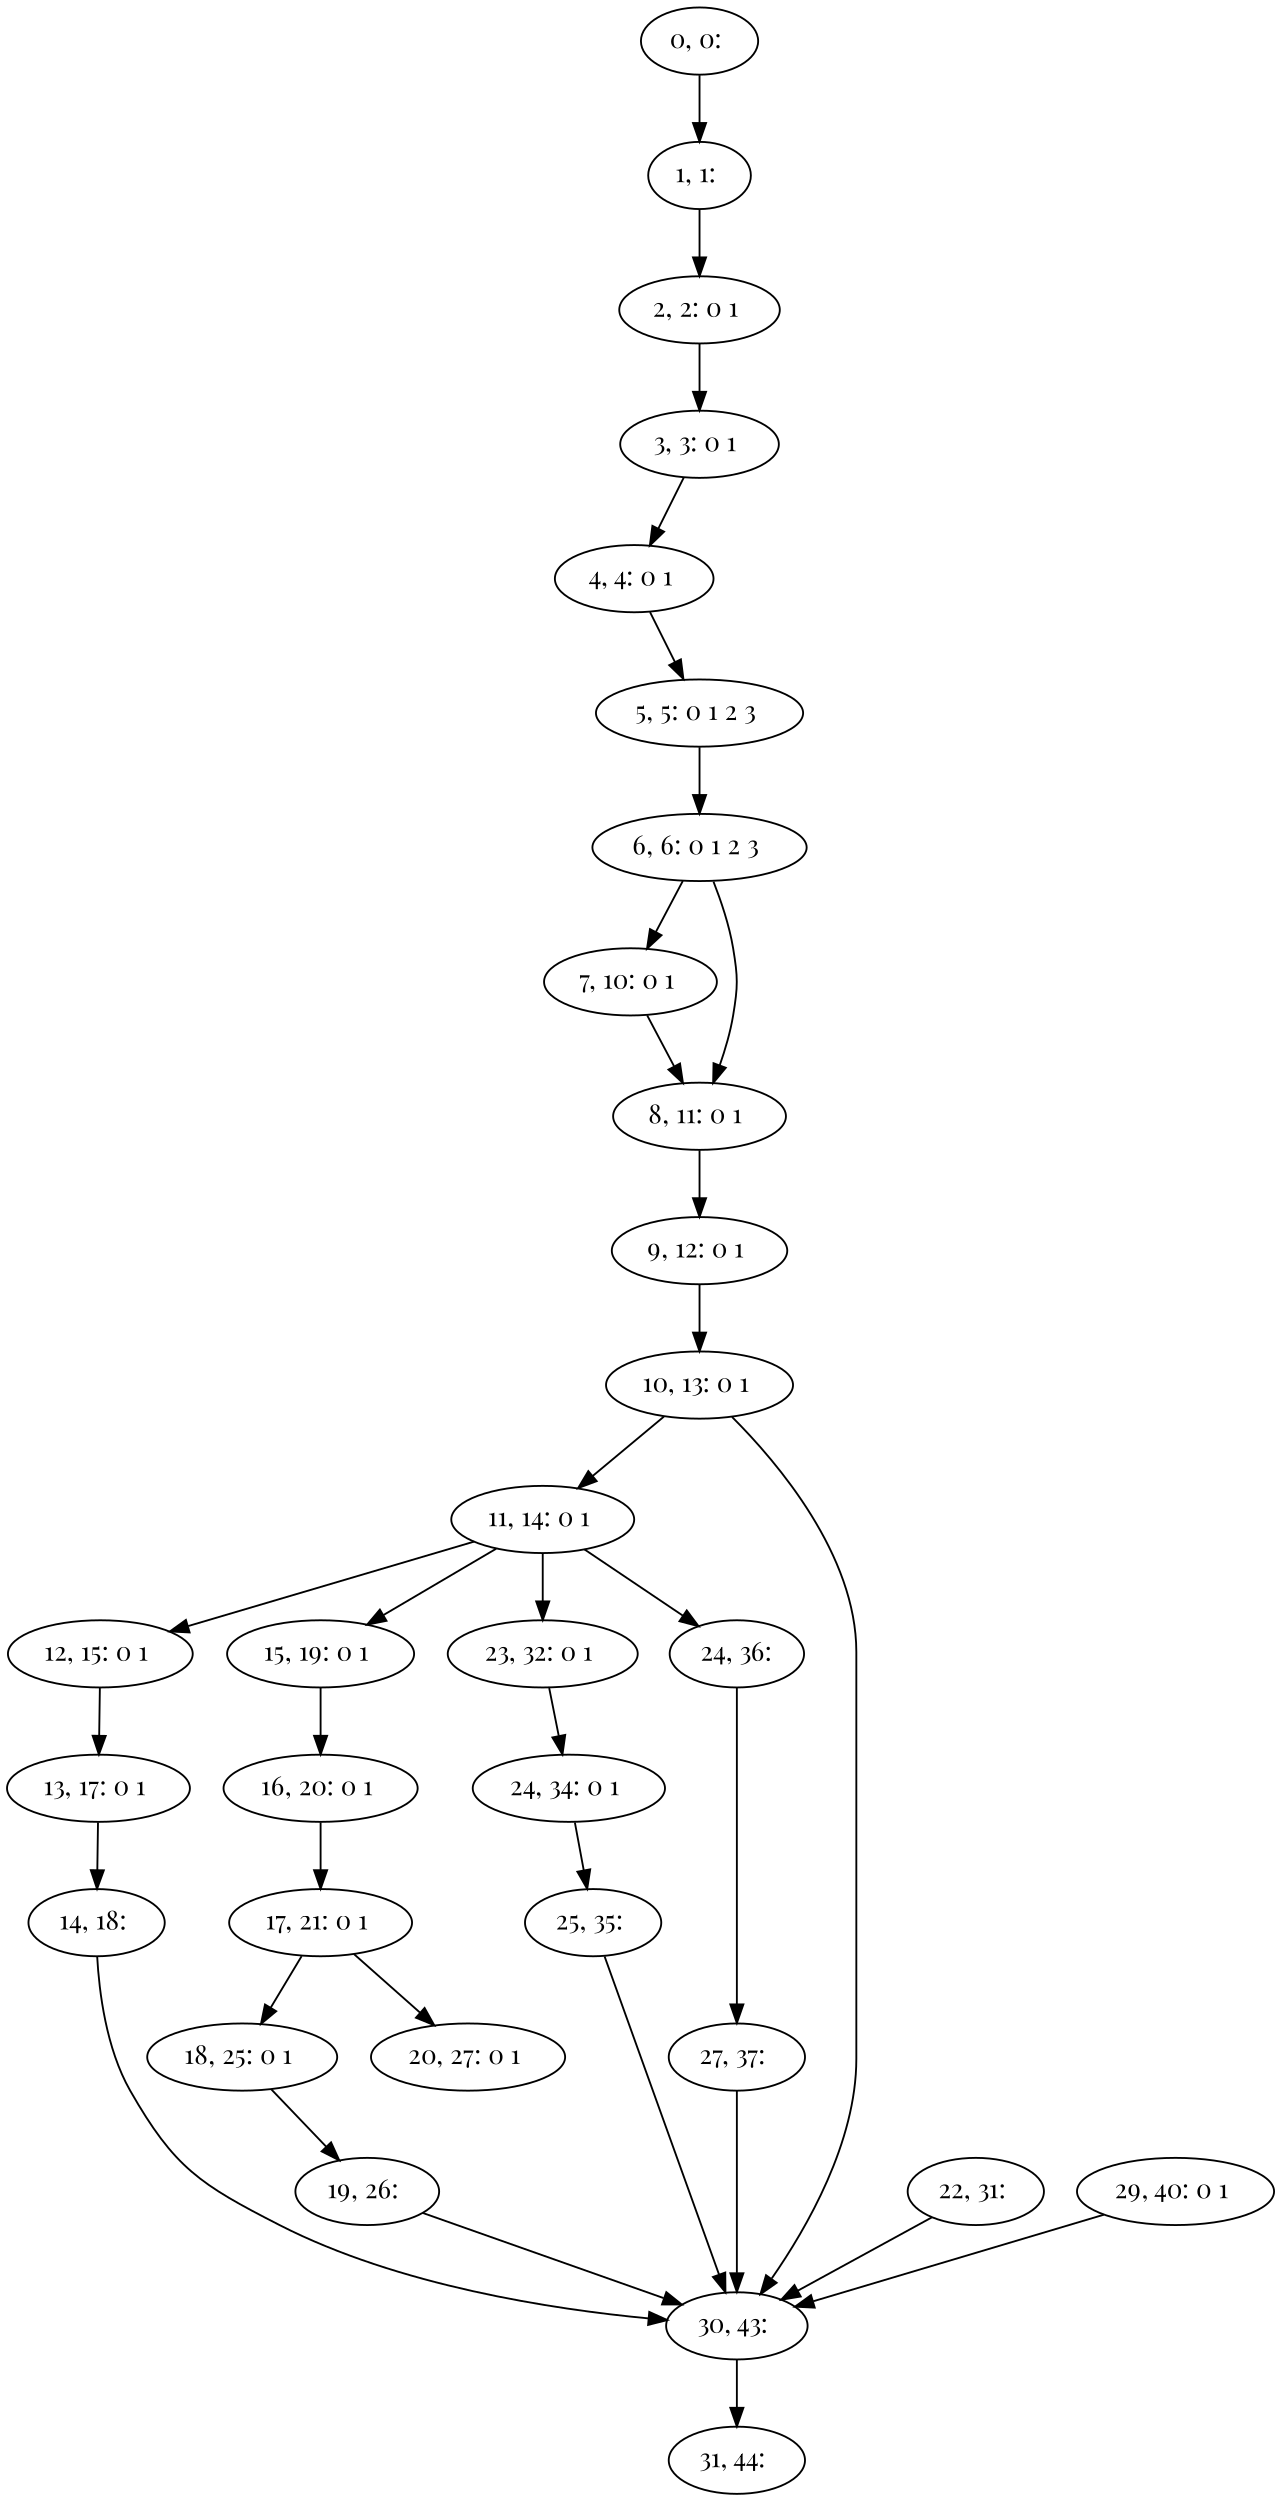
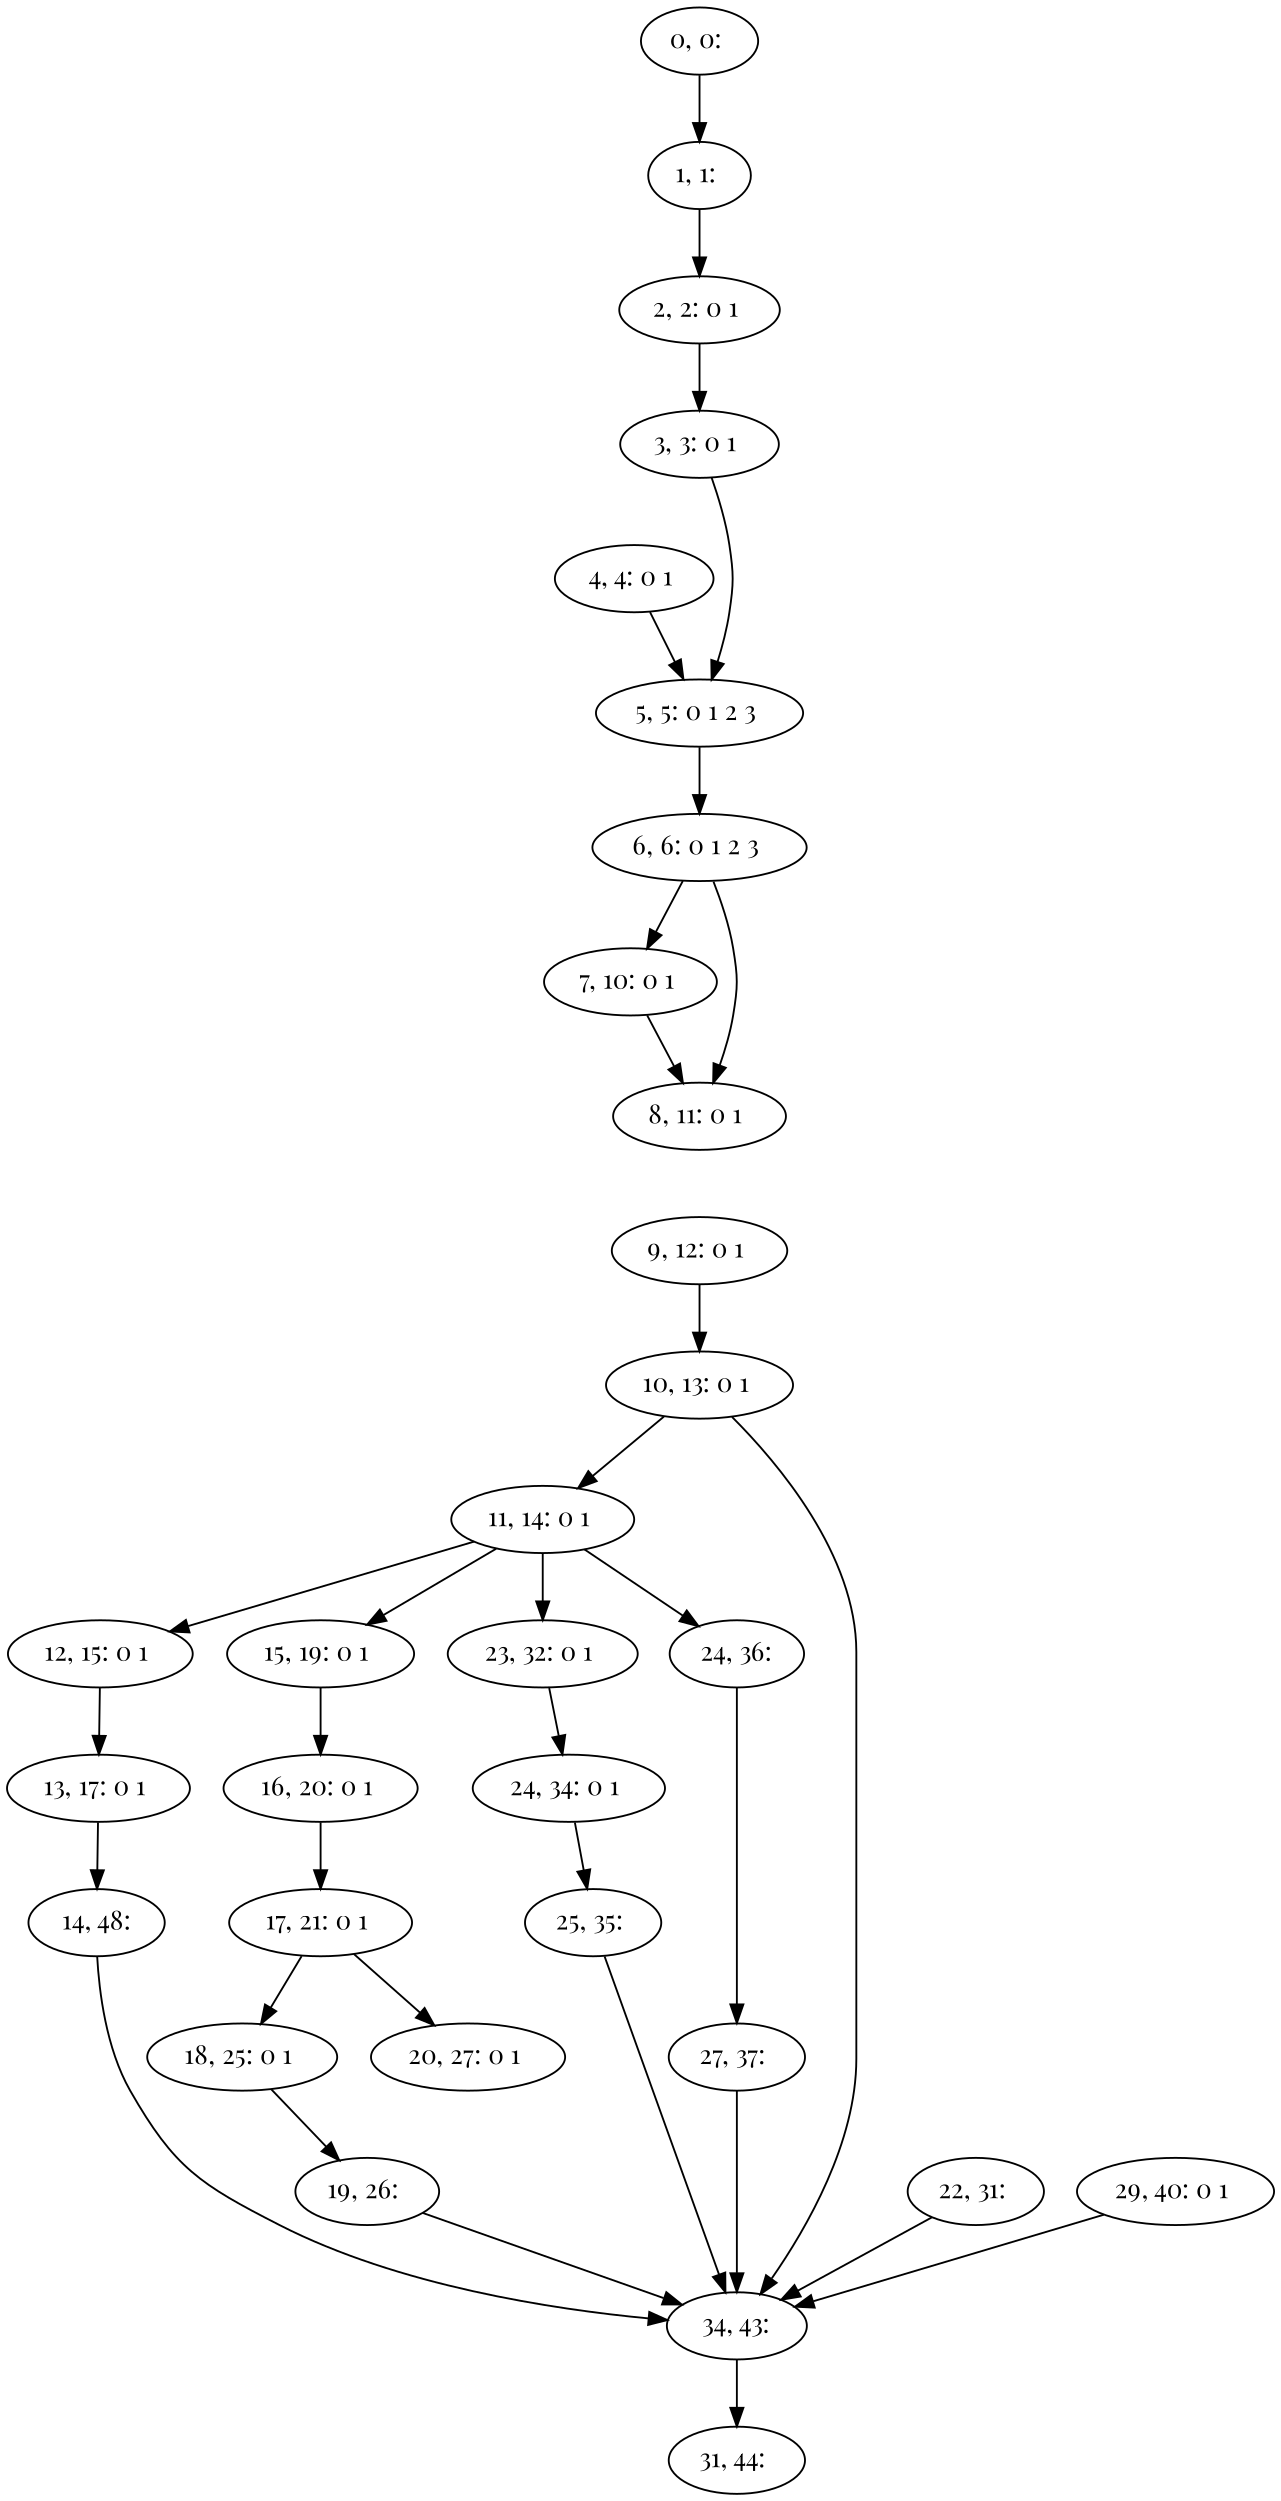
(671, 503) -> (732, 569)
(700, 1174) -> none
(97, 1923) -> (97, 1923)
(737, 2326) -> (737, 2326)
